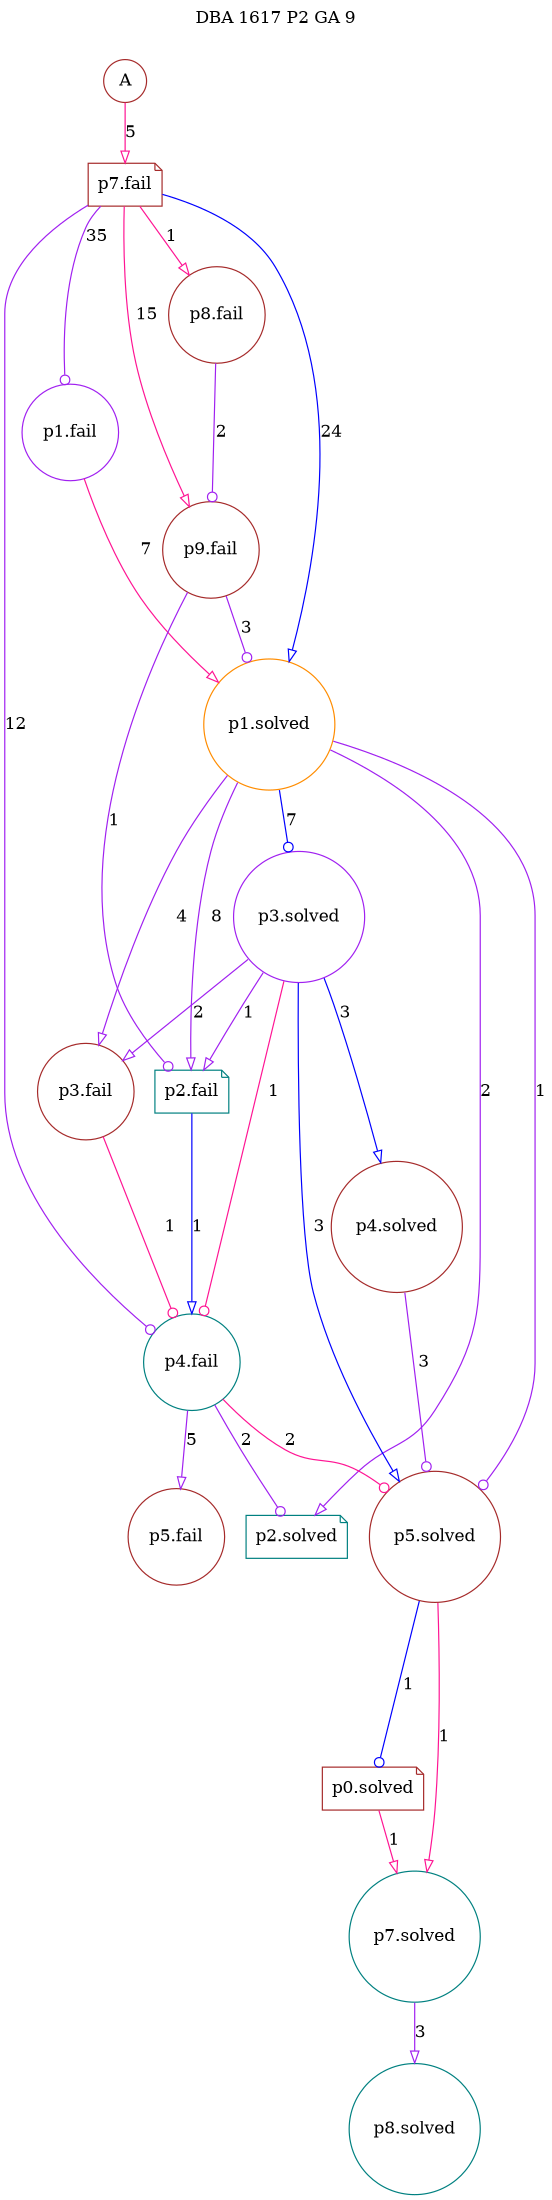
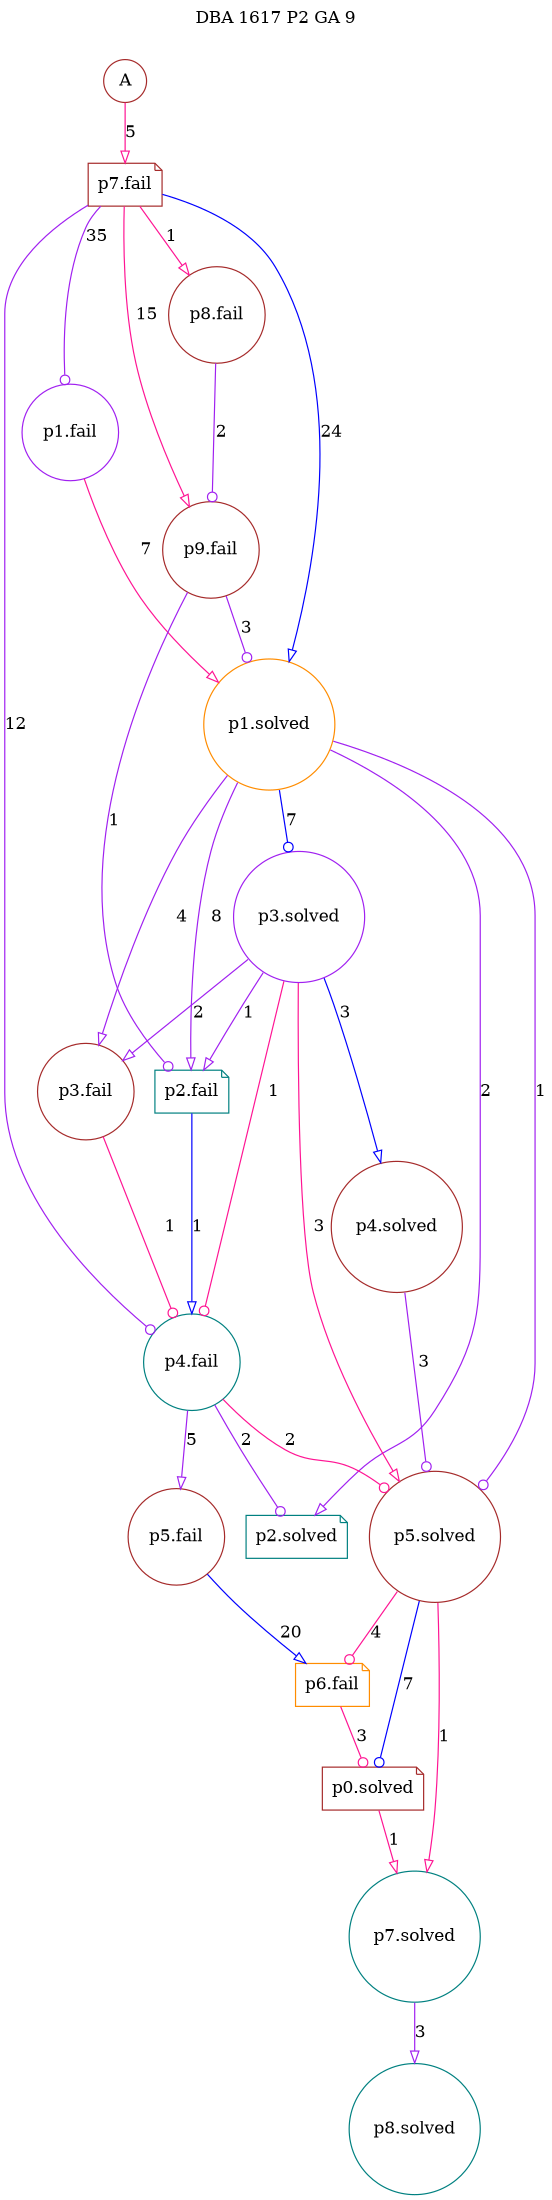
(305, 1236) -> (305, 1236)
none -> (332, 1685)
(409, 1685) -> (409, 1685)
